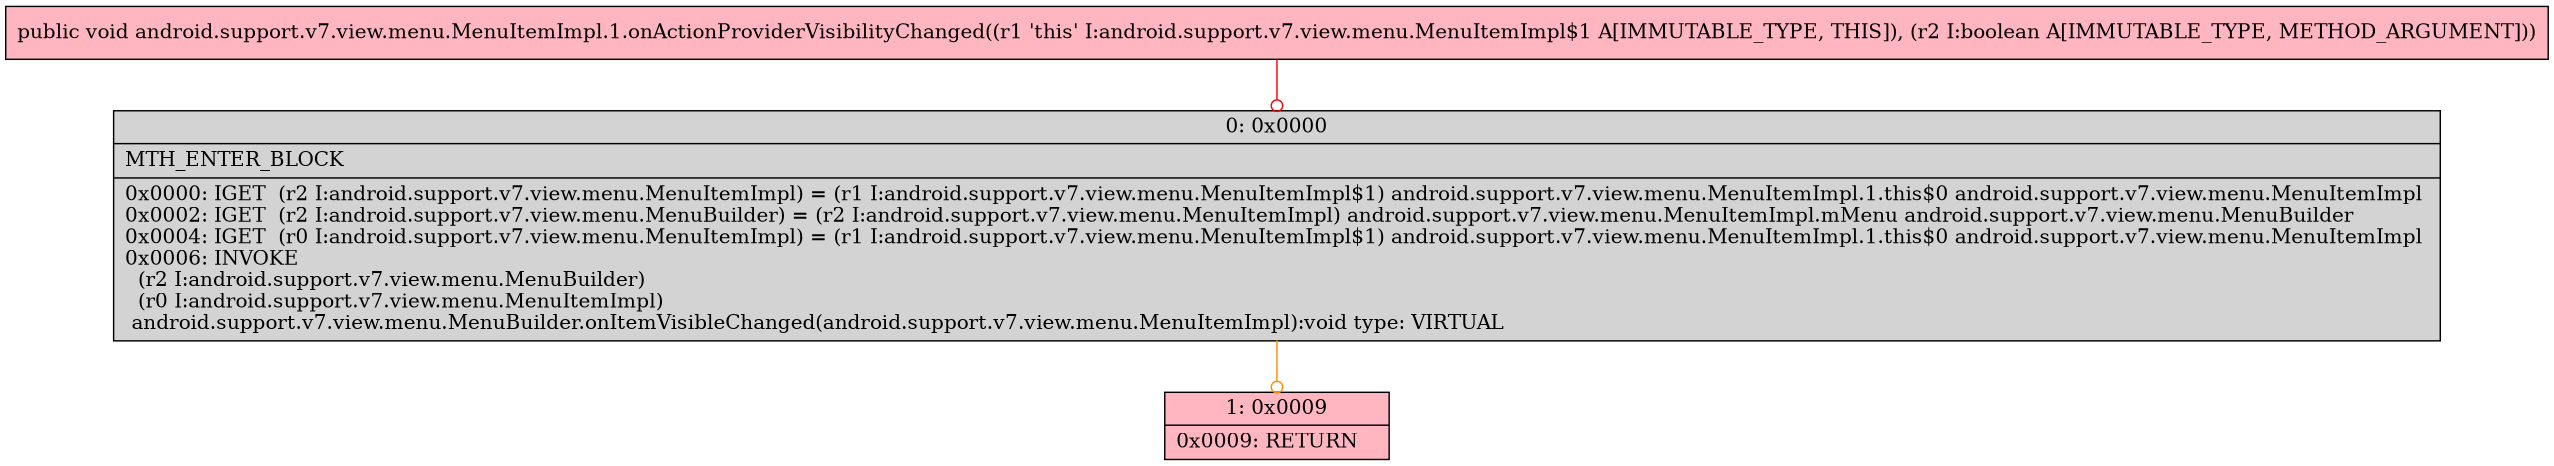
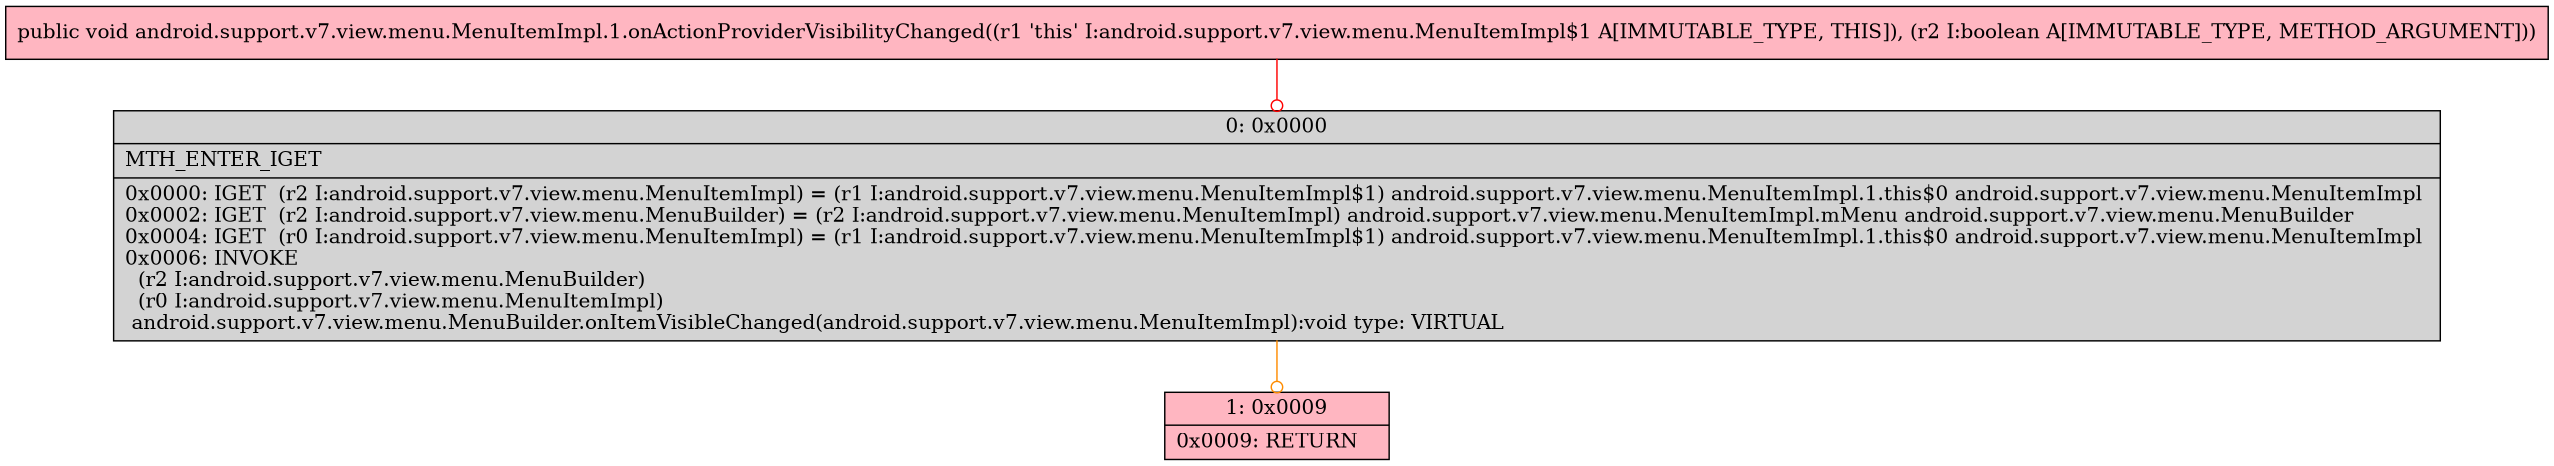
(235, 160) -> (224, 160)
